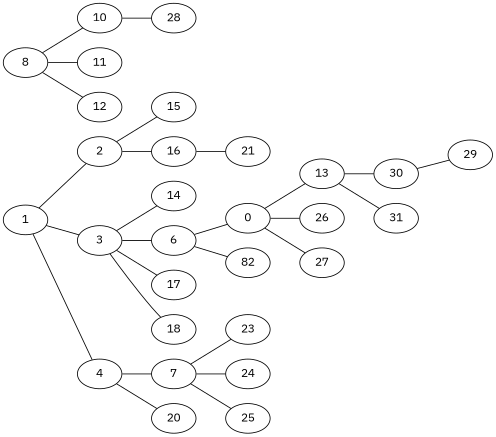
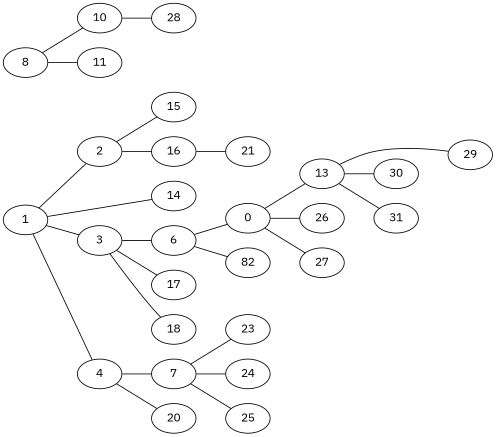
(100, 107) -> none
(433, 164) -> (393, 149)
(137, 218) -> (100, 208)
